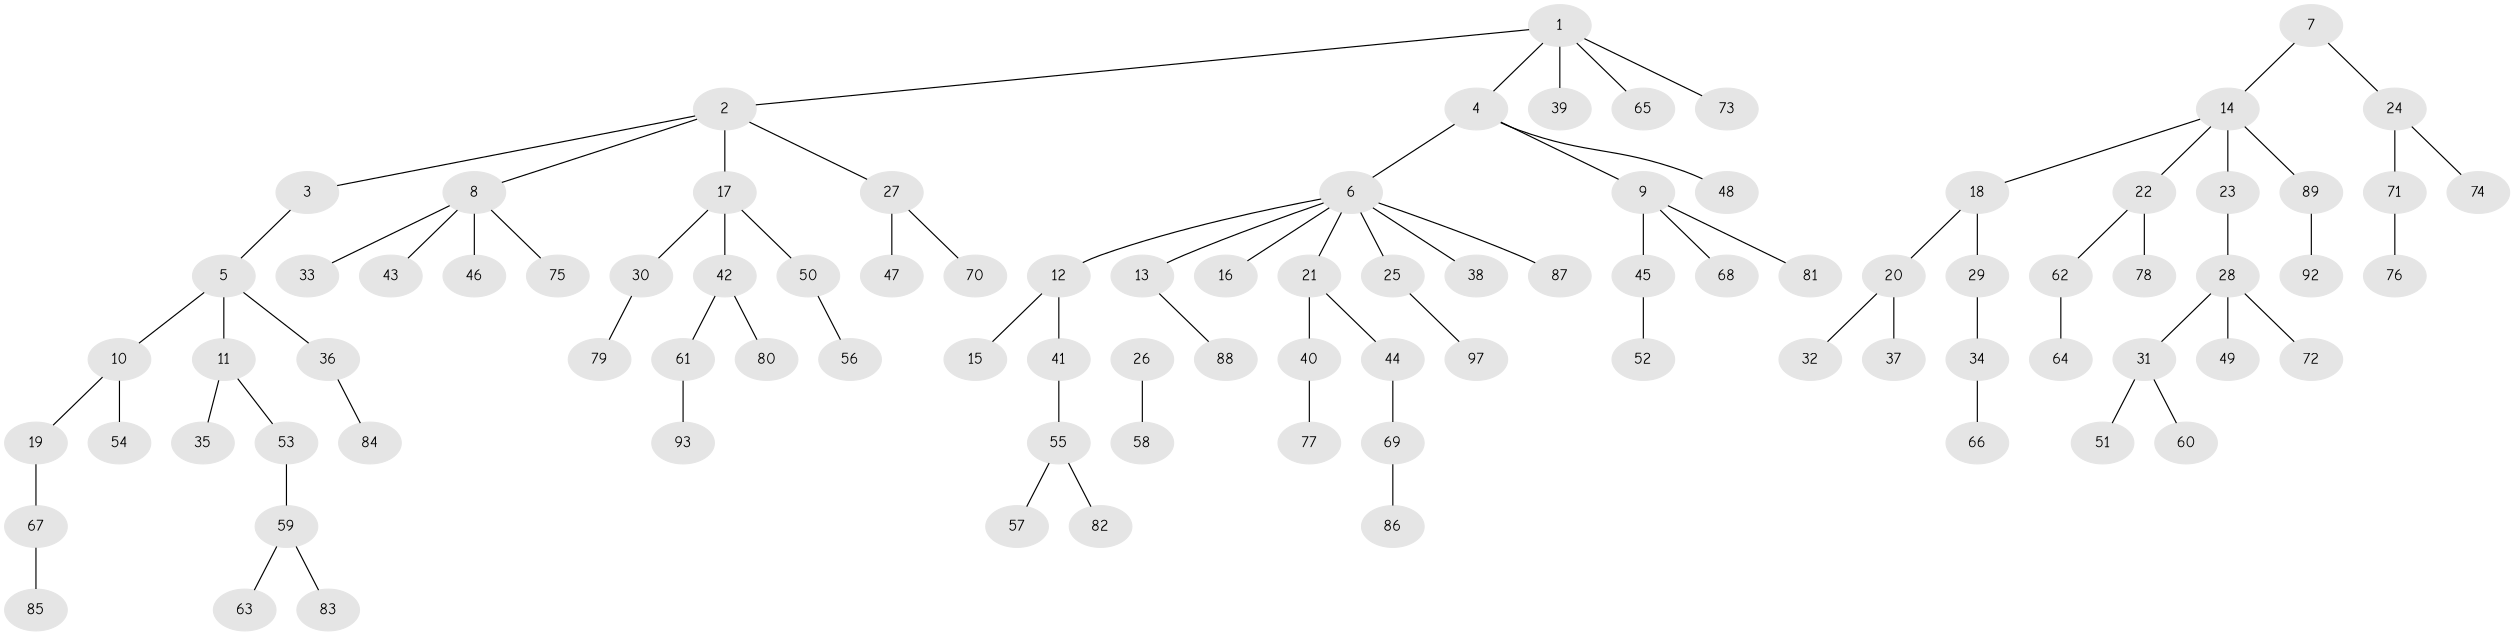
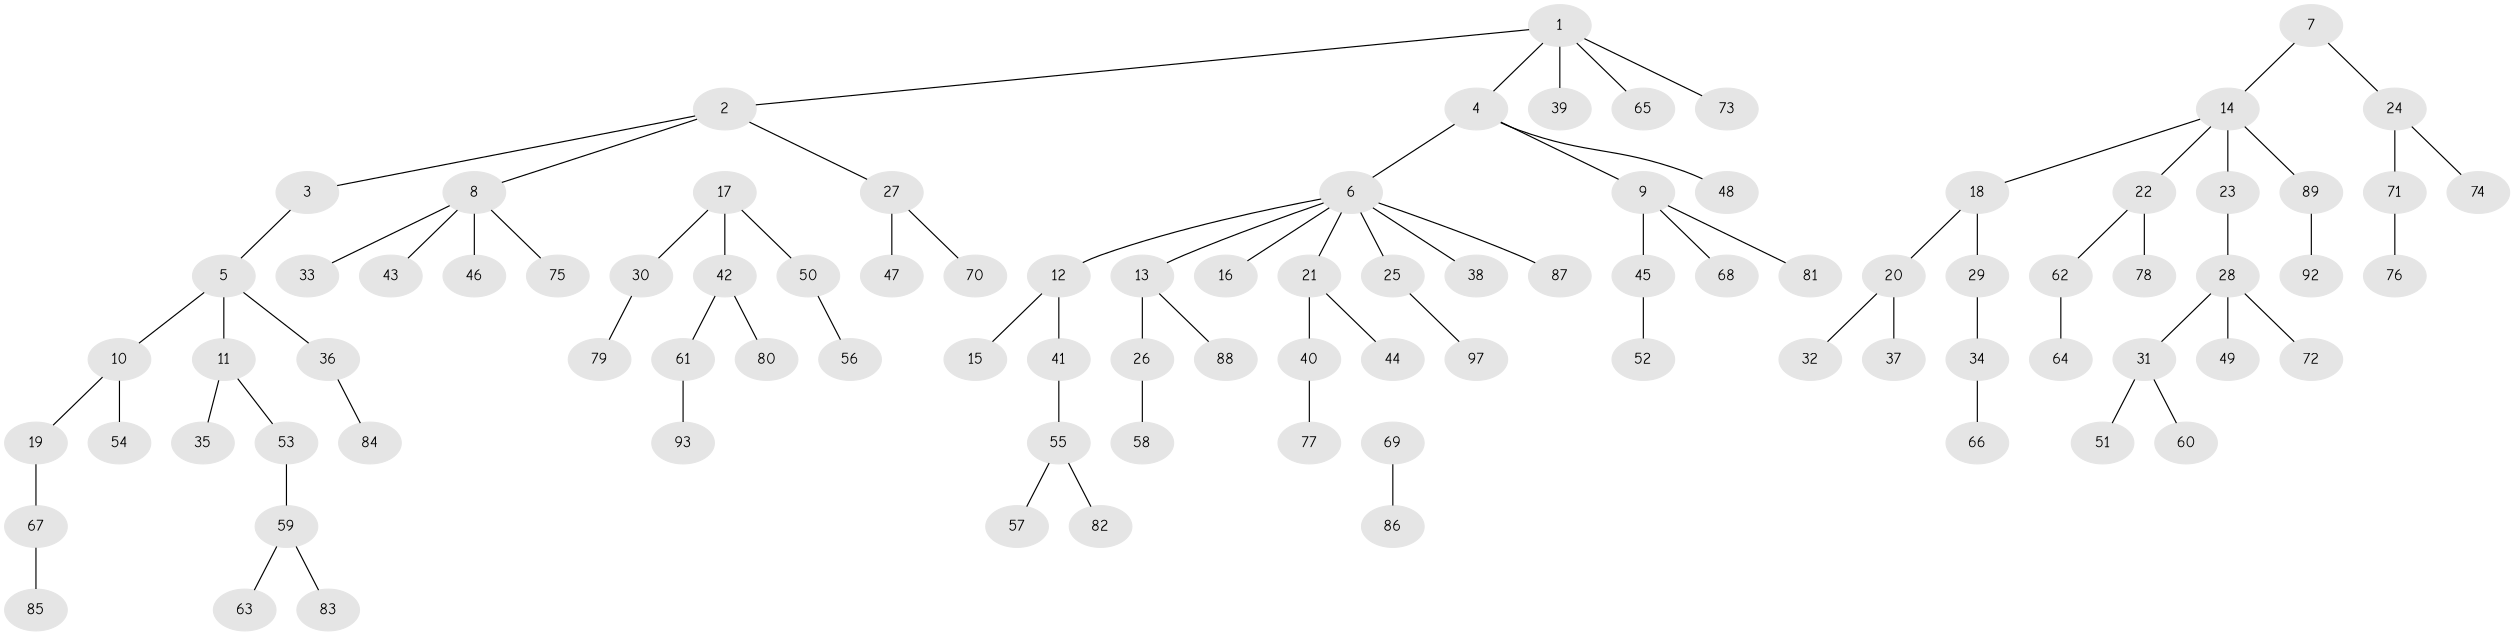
(725, 151) -> none
none -> (1142, 318)
(1393, 401) -> none
